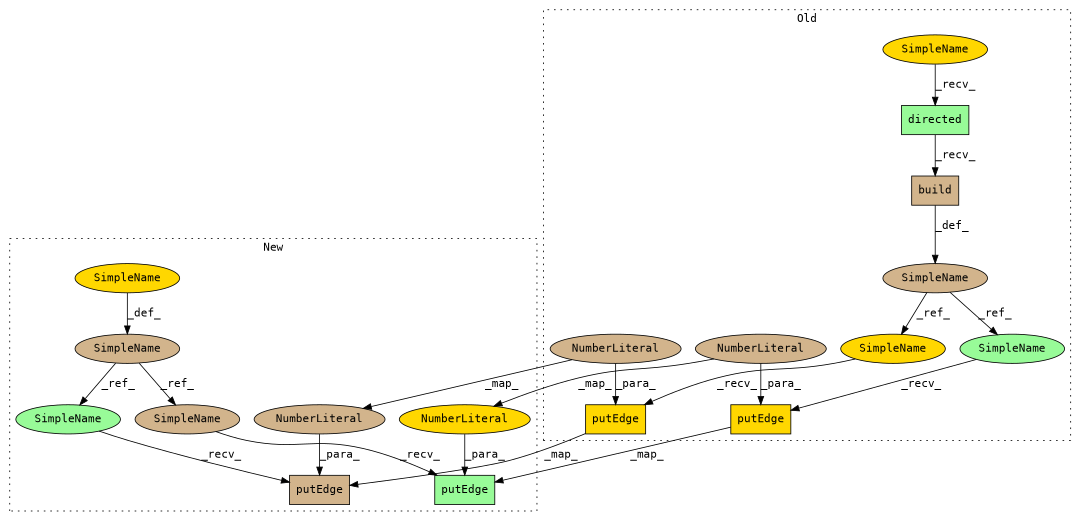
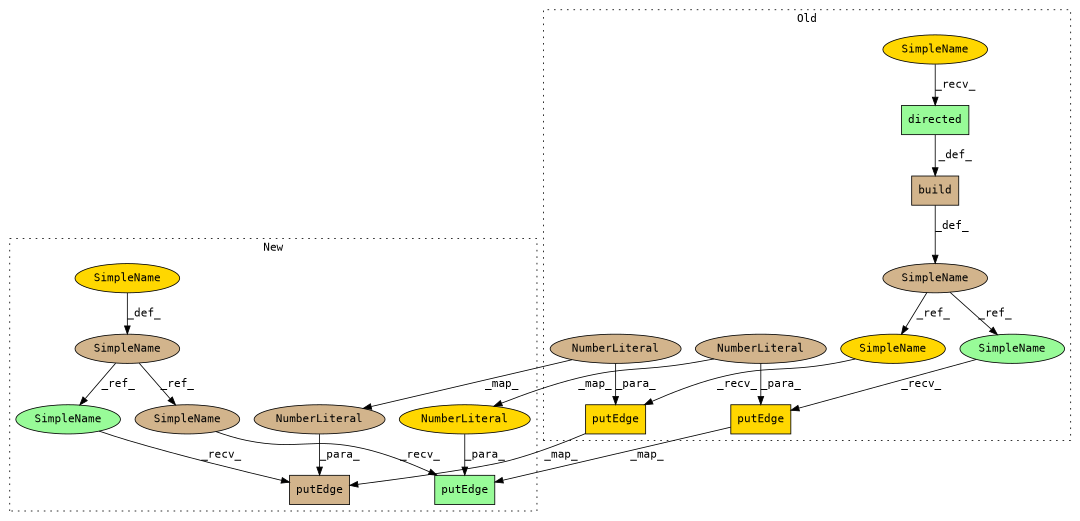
(955, 155) -> (955, 155)
